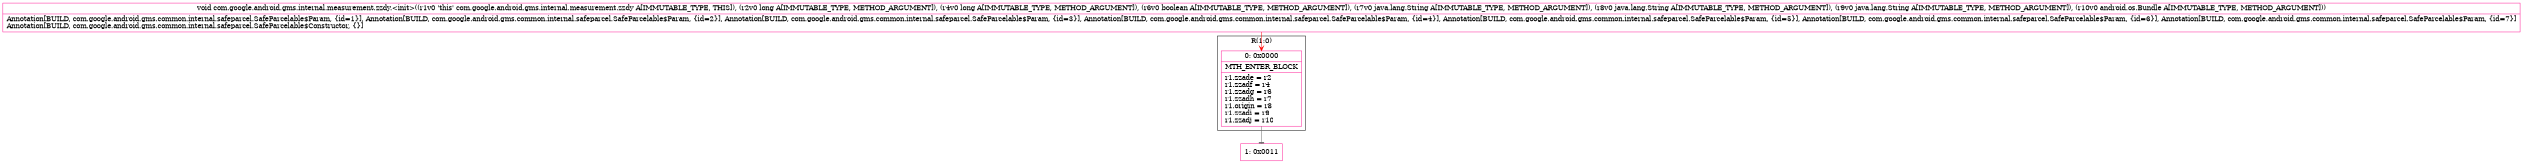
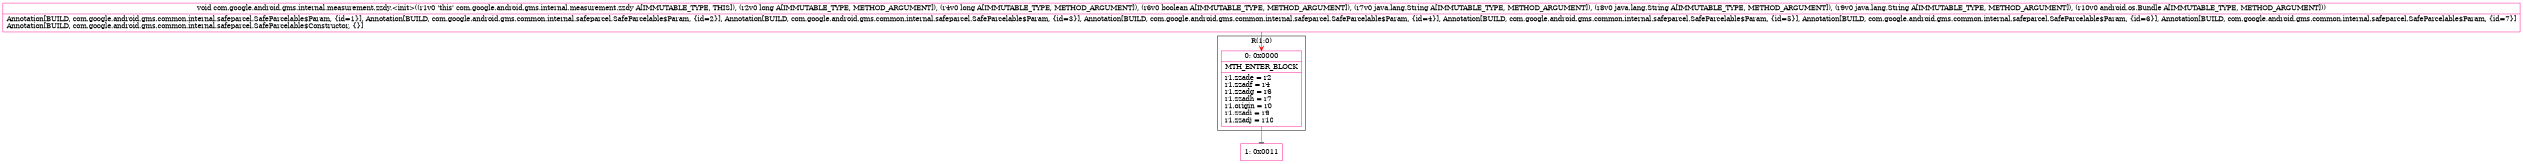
(1249, 106) -> (1249, 106)
